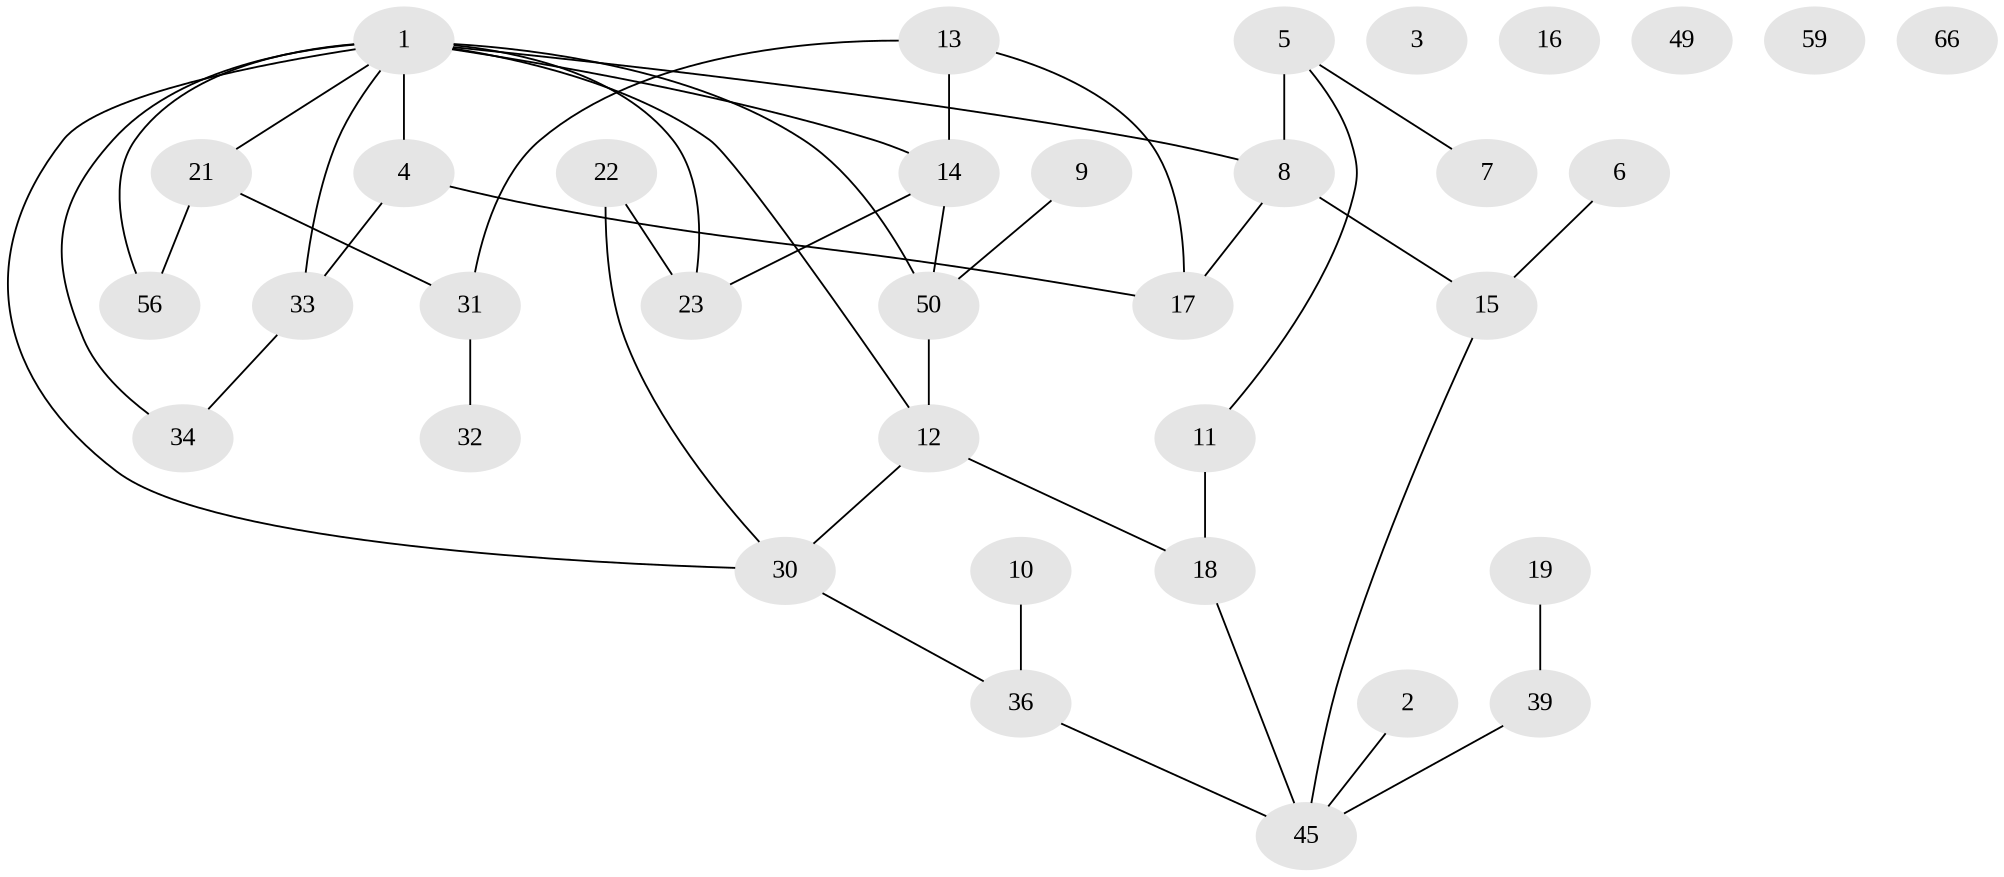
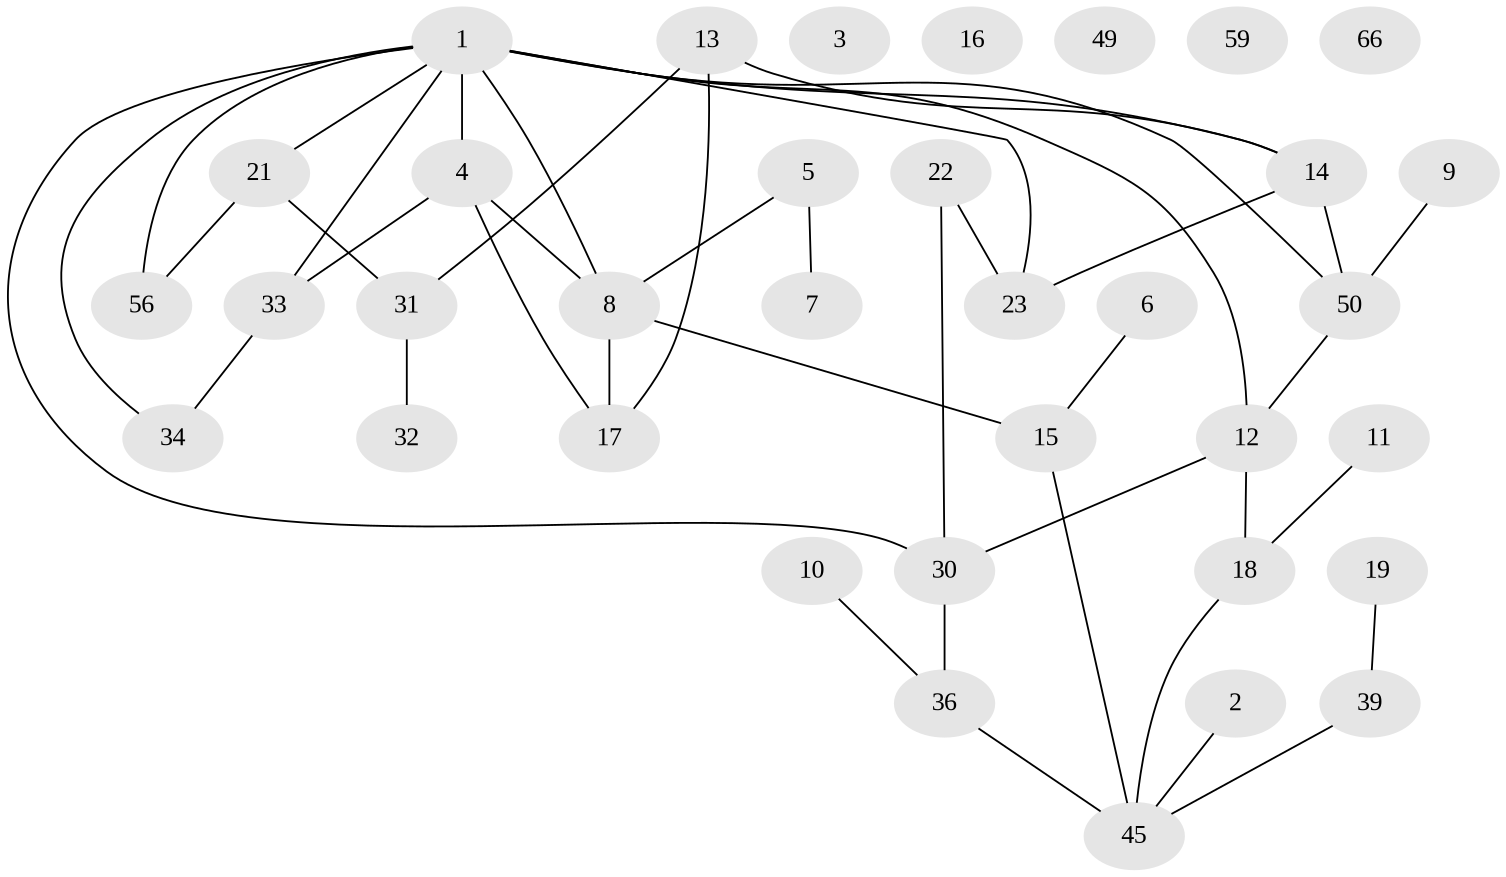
none -> (536, 239)
(1335, 248) -> none
